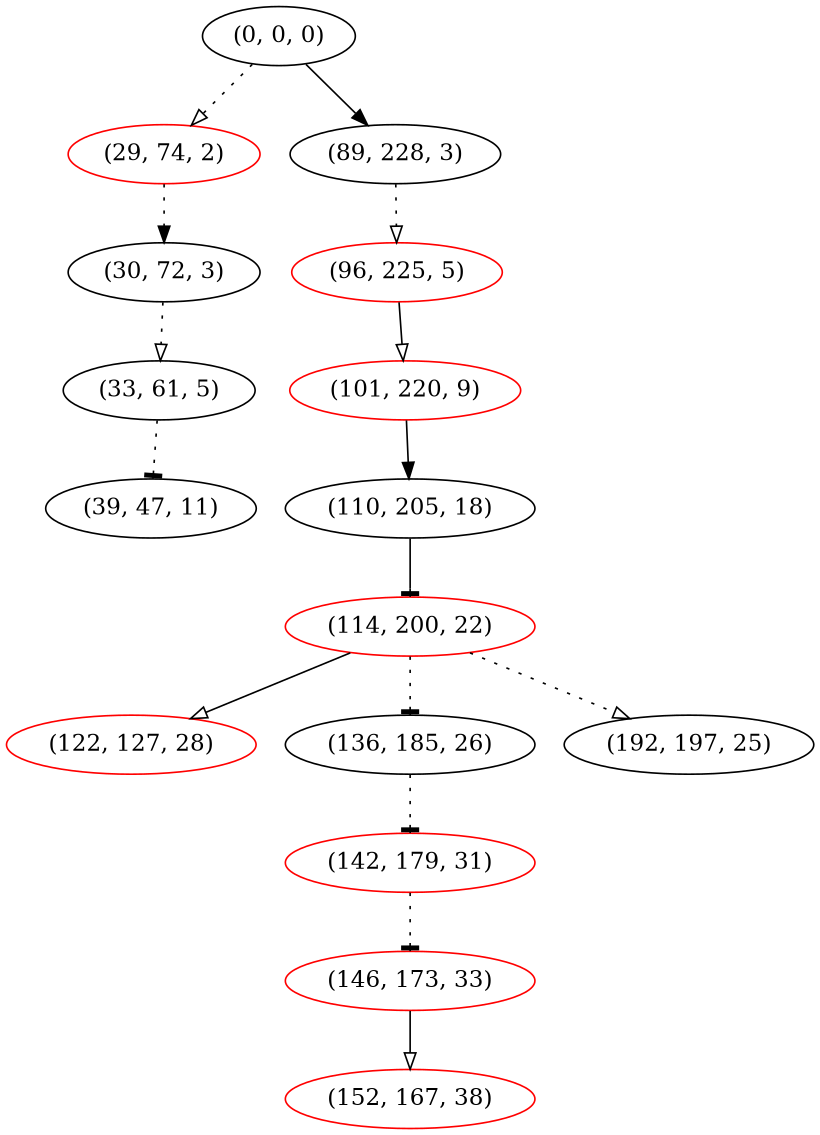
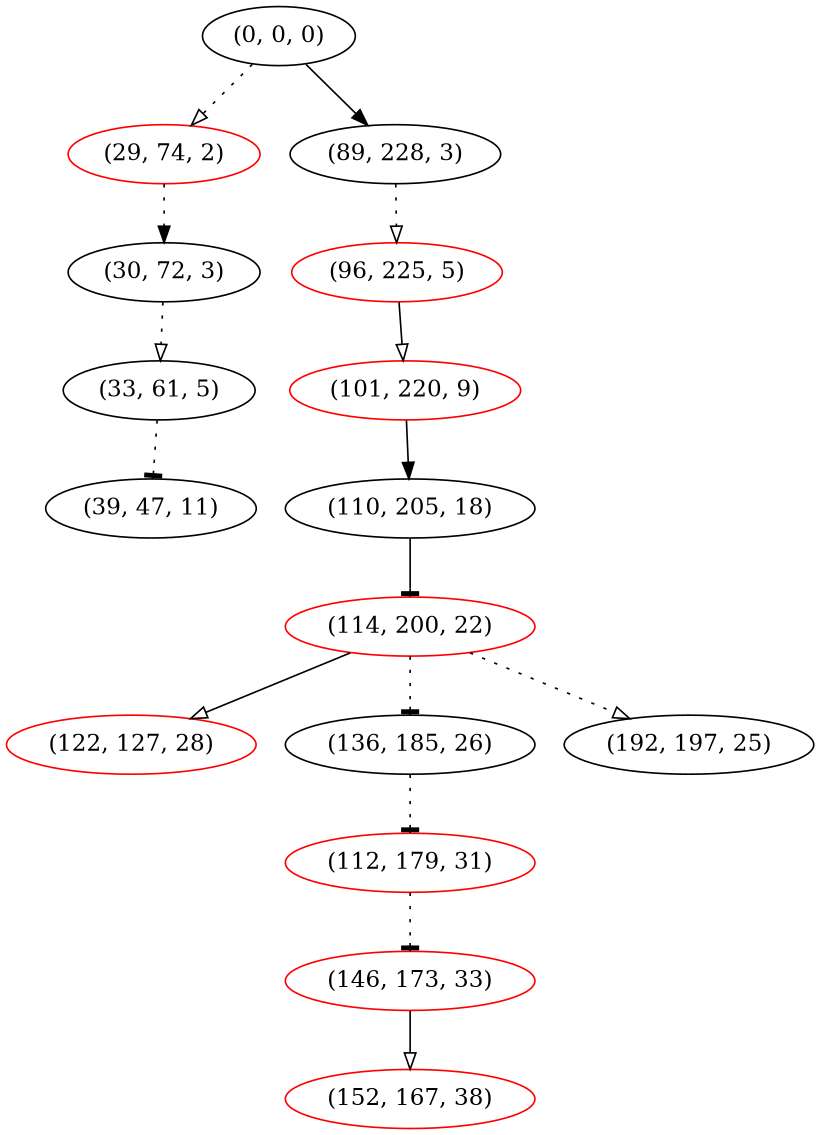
(410, 863) -> (410, 863)
